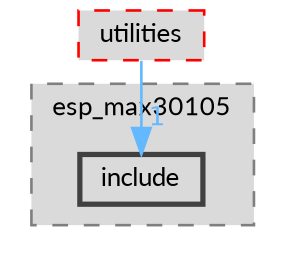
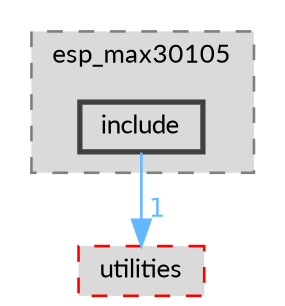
(141, 101) -> (141, 189)
